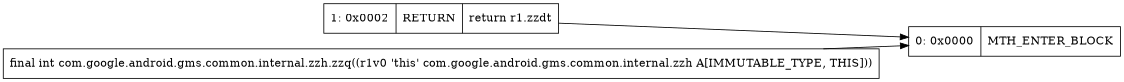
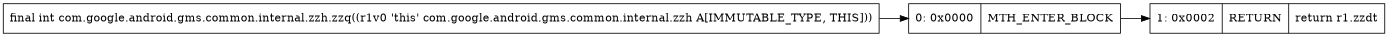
(729, 30) -> (1131, 18)
